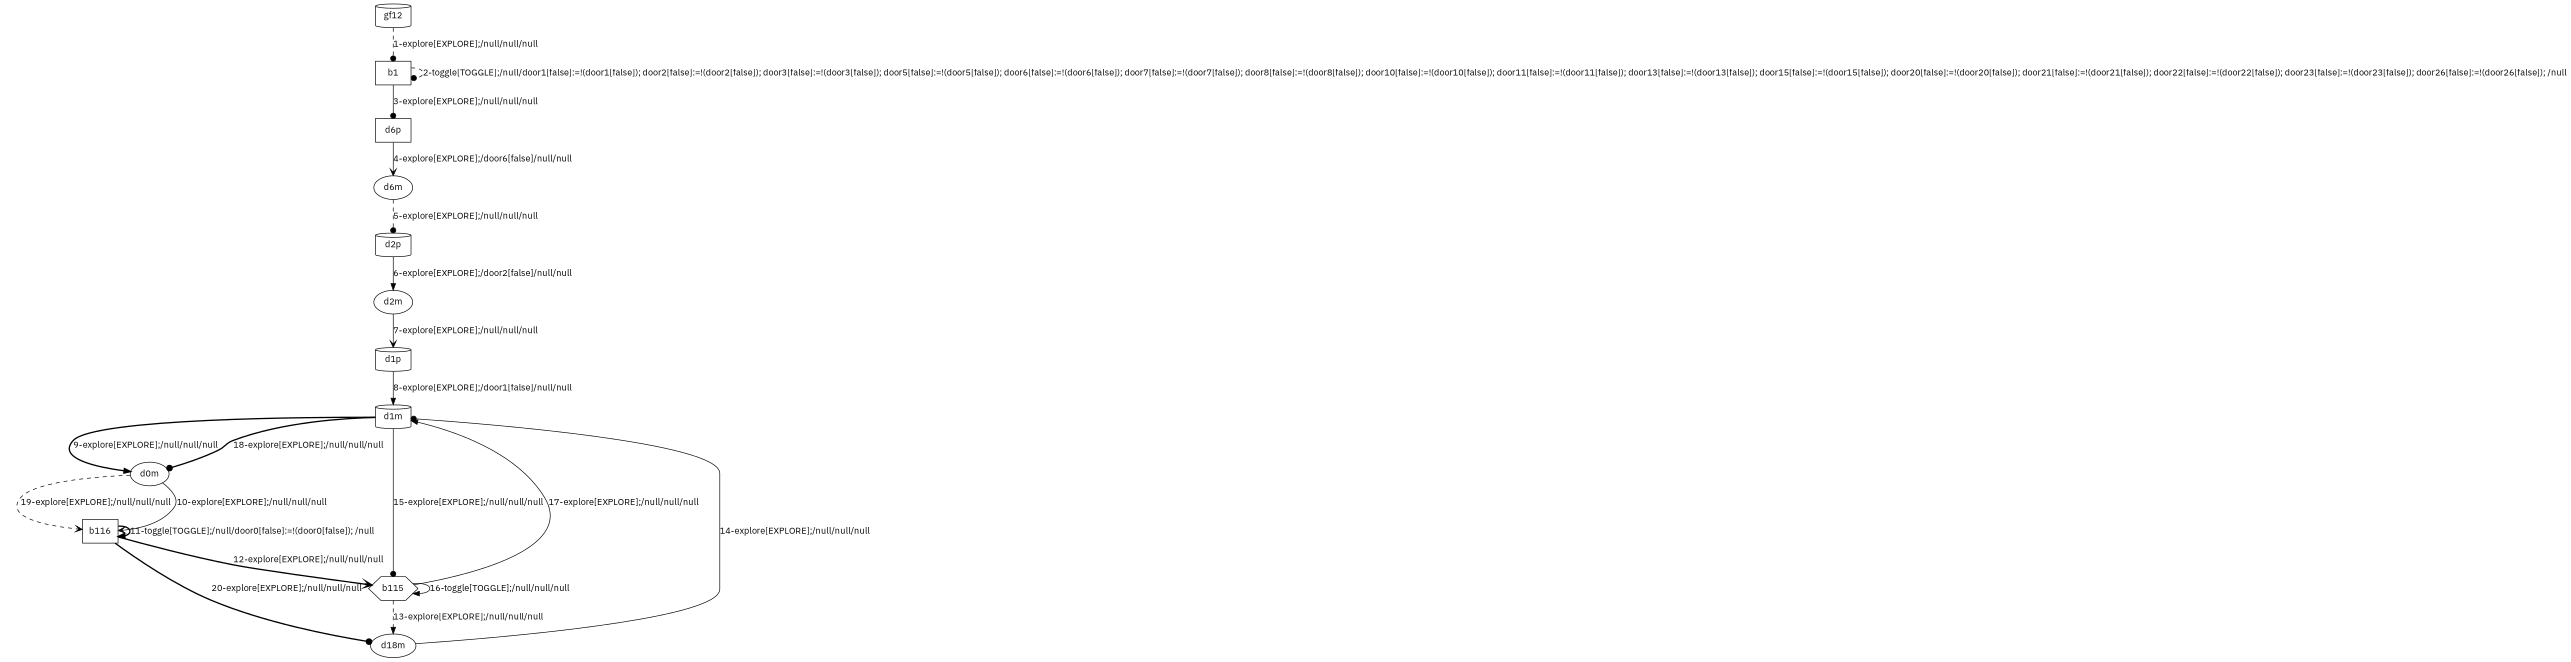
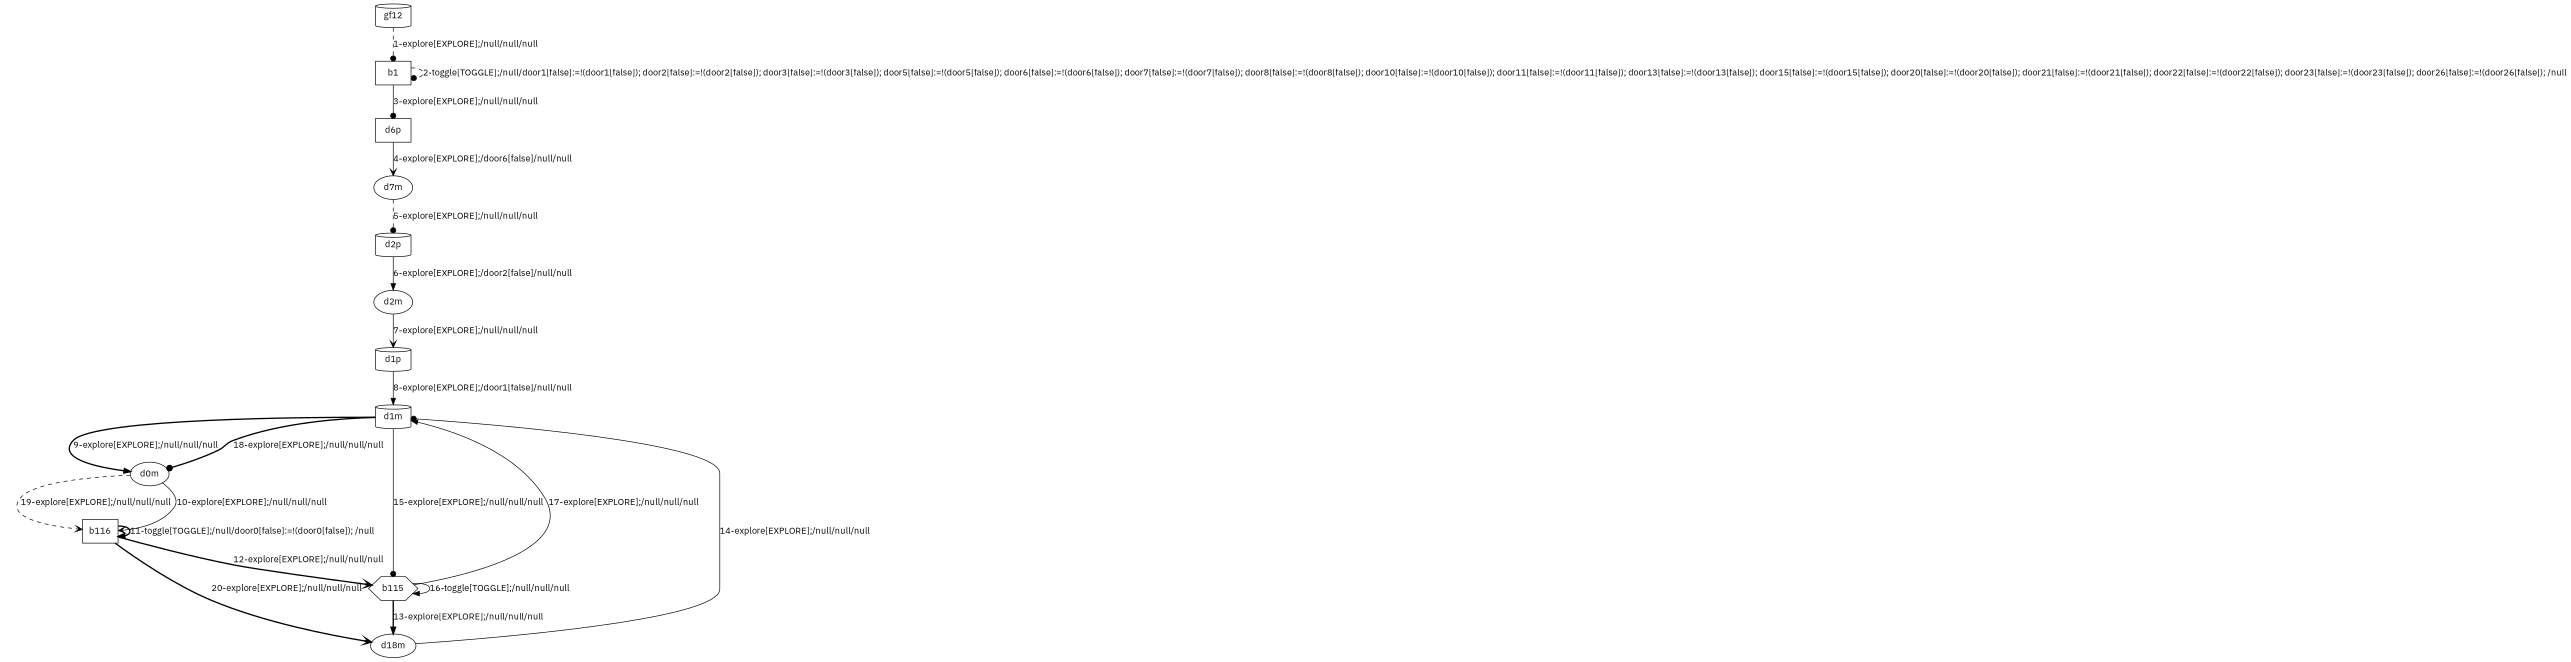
(393, 188) -> (393, 188)
(234, 609) -> (234, 609)
(393, 614) -> (393, 614)
